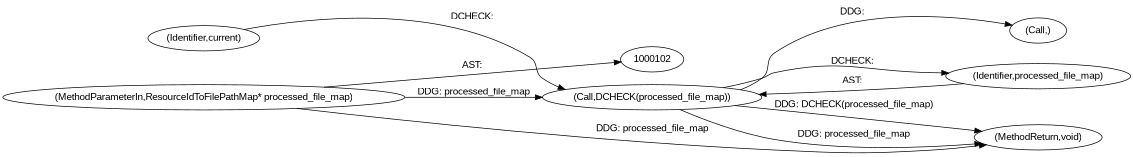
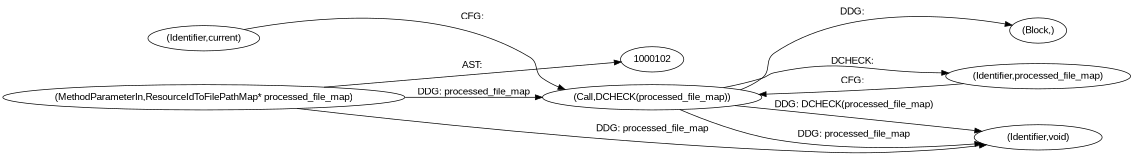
(474, 17) -> (474, 17)
(1038, 31) -> (1038, 31)
(854, 81) -> (854, 81)
(1038, 137) -> (1038, 137)
